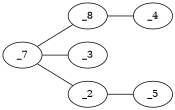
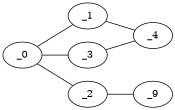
(88, 16) -> (88, 16)
none -> (120, 45)
(22, 55) -> (22, 55)
(153, 94) -> (153, 94)
